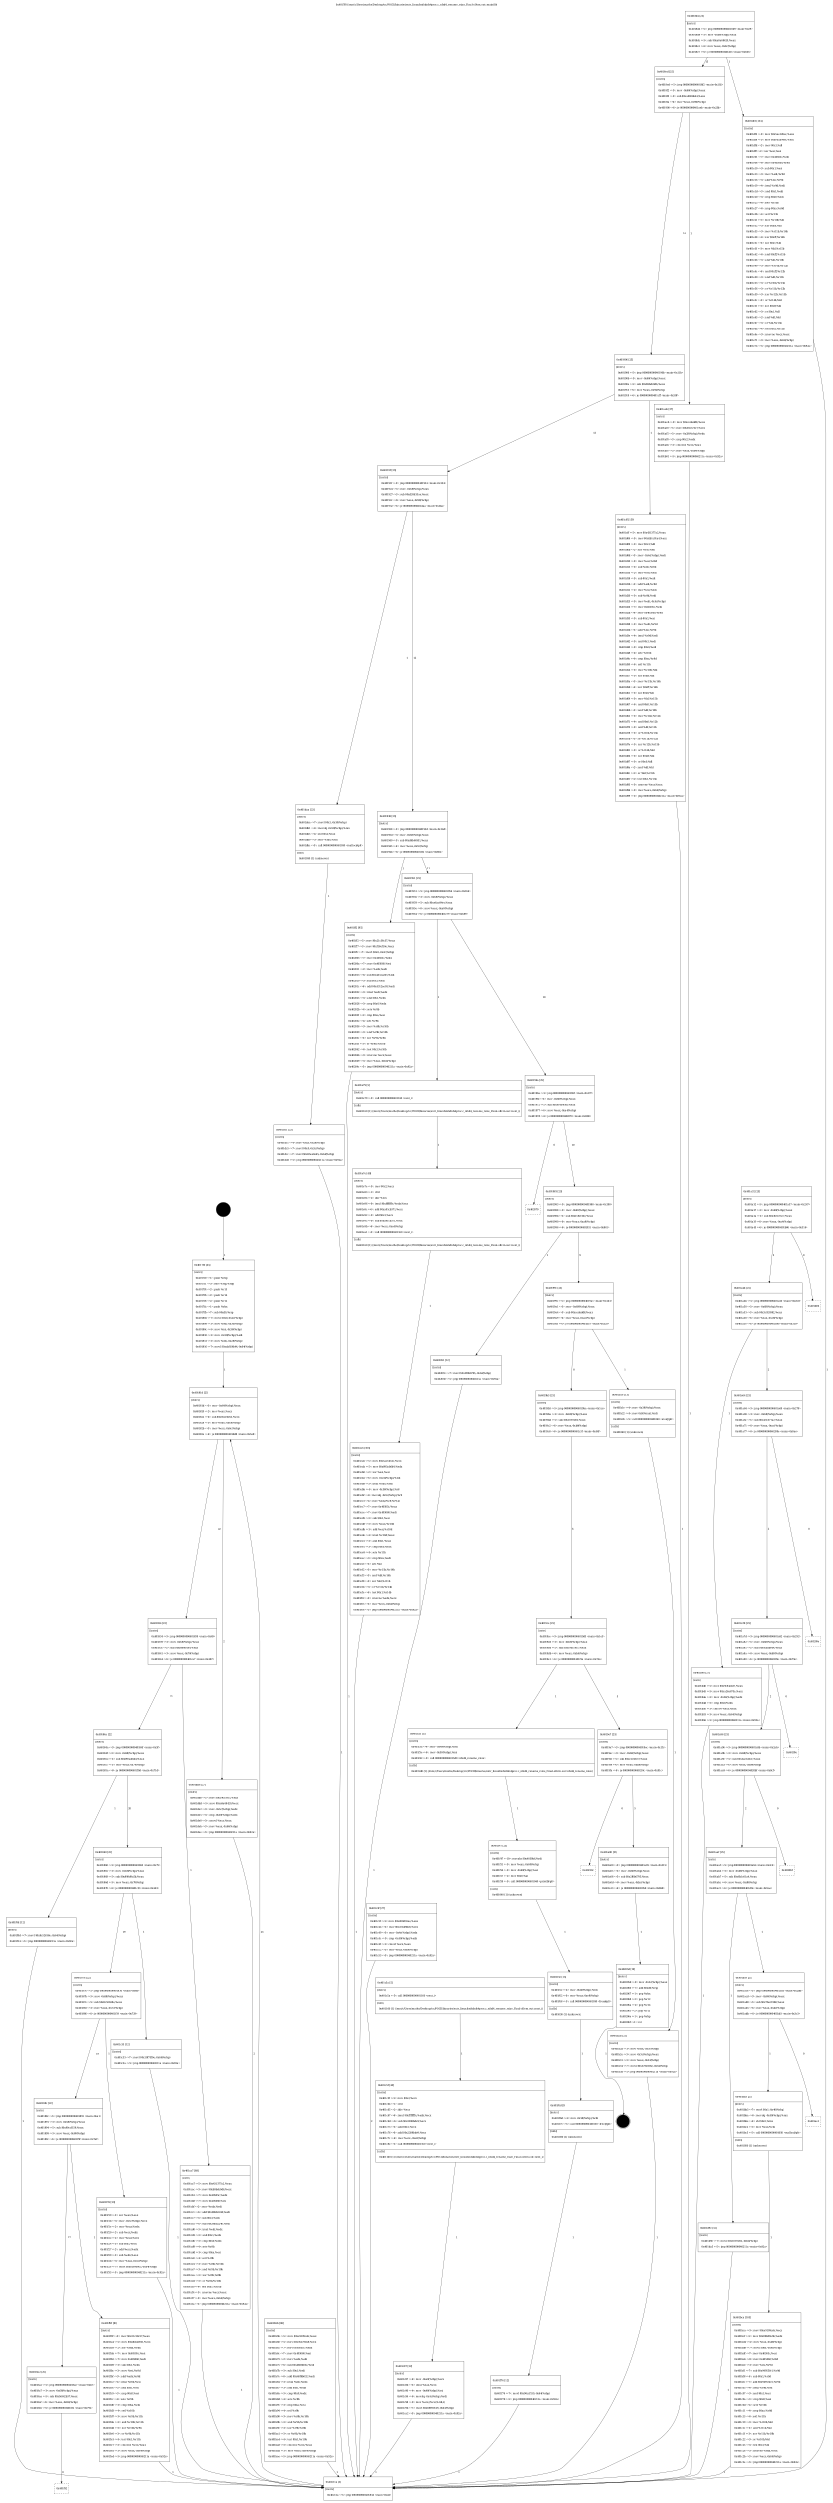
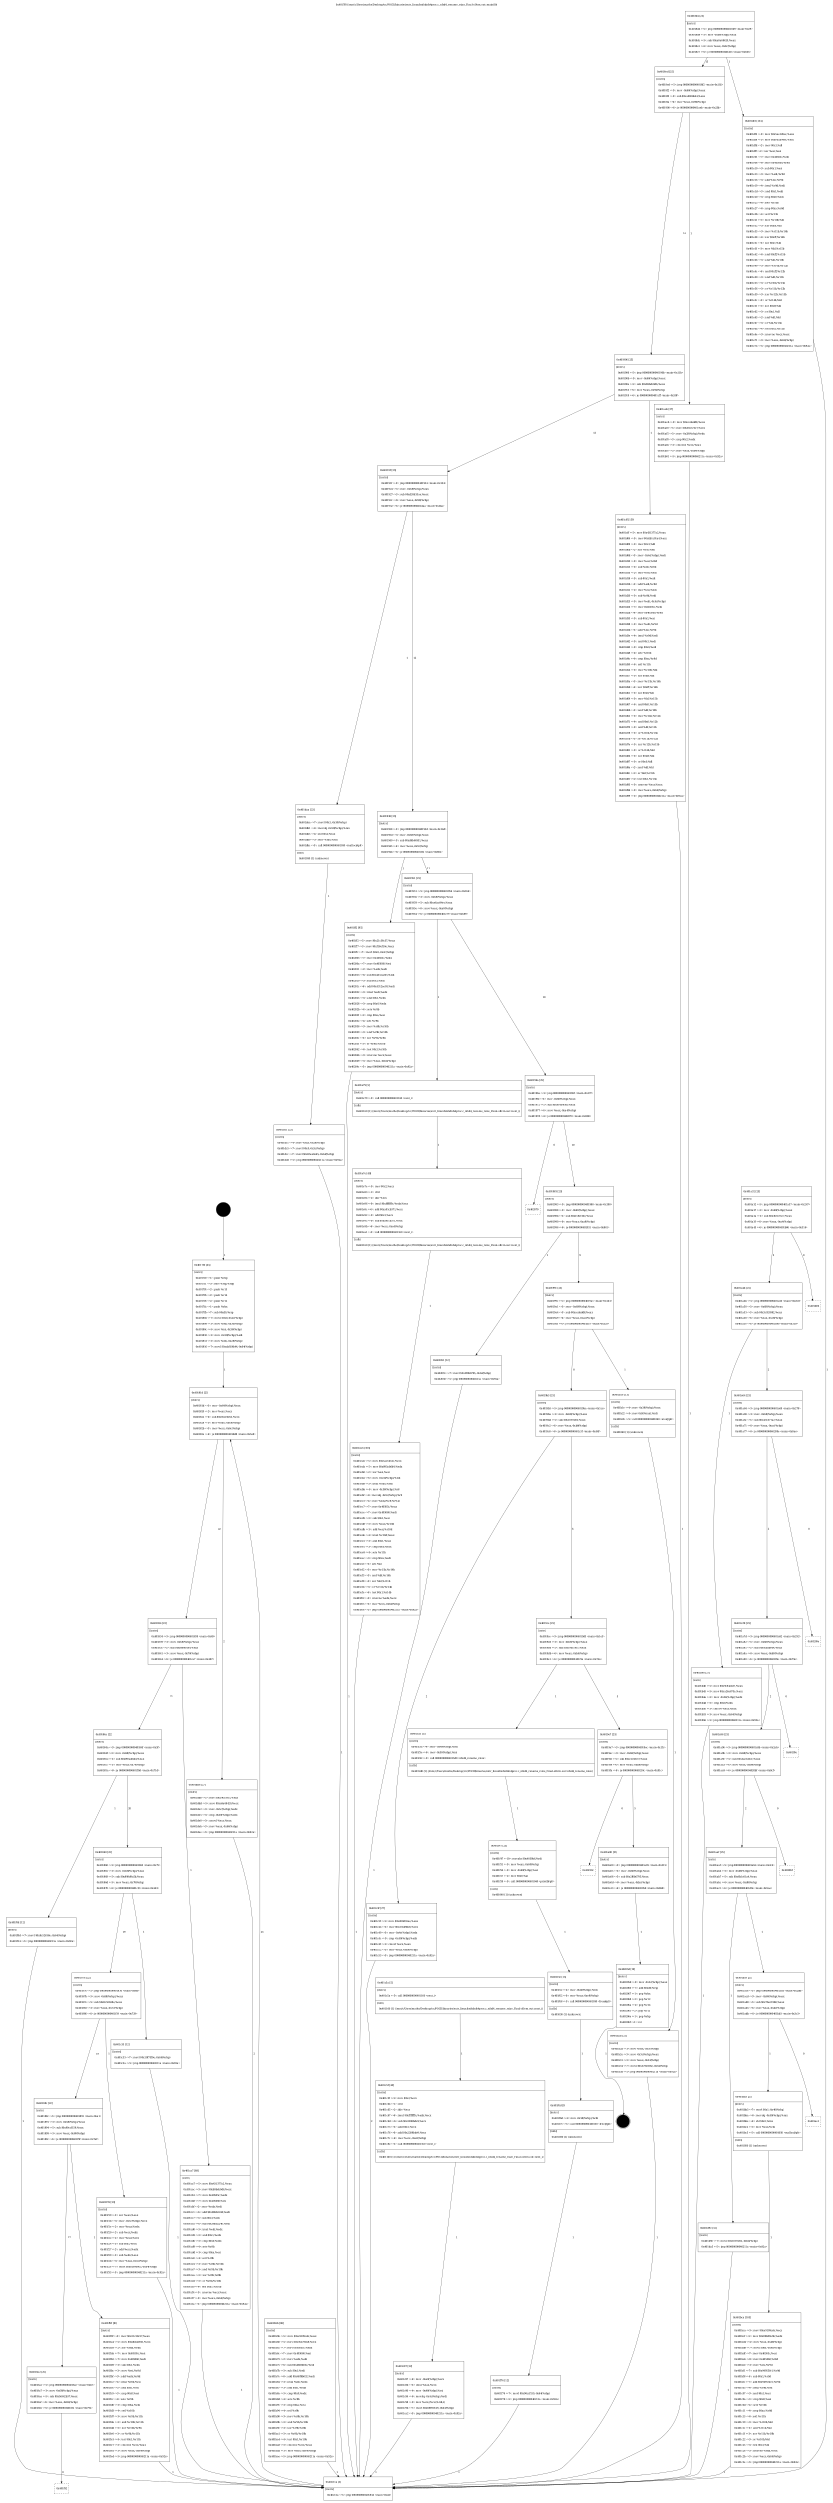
none -> (431, 1655)
